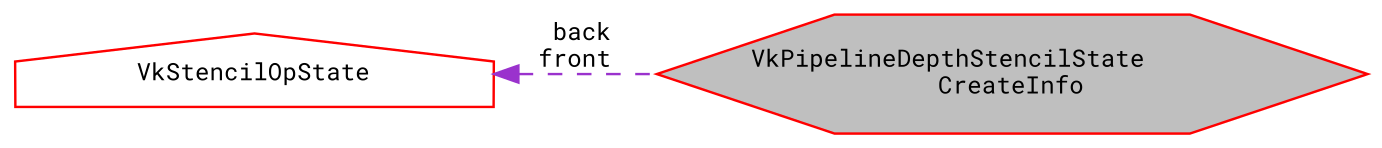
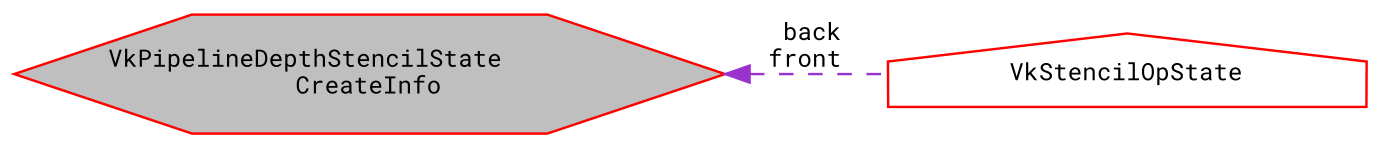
(588, 74) -> (819, 74)
